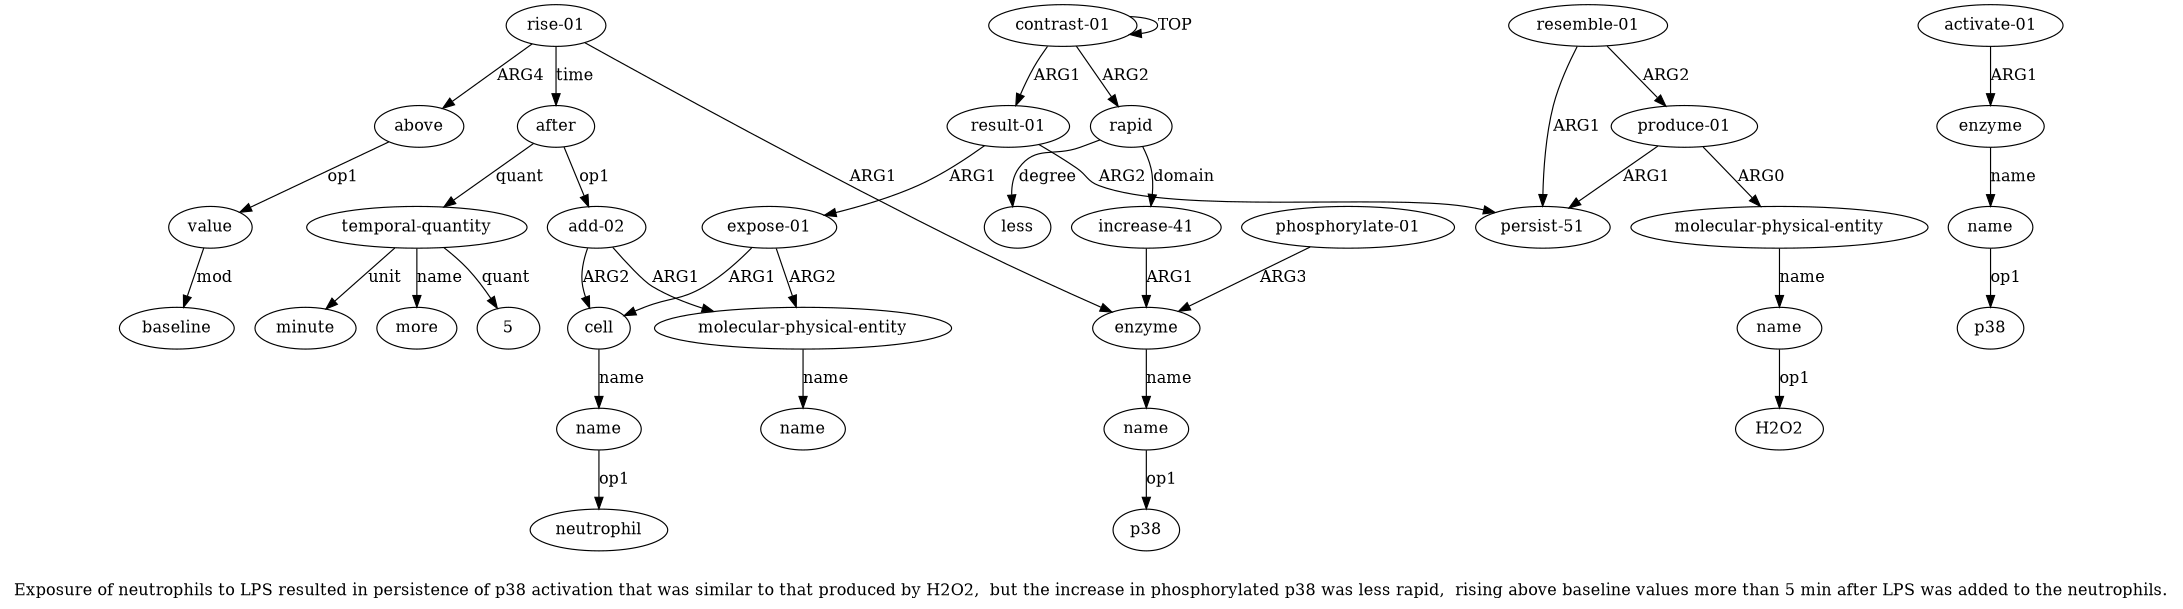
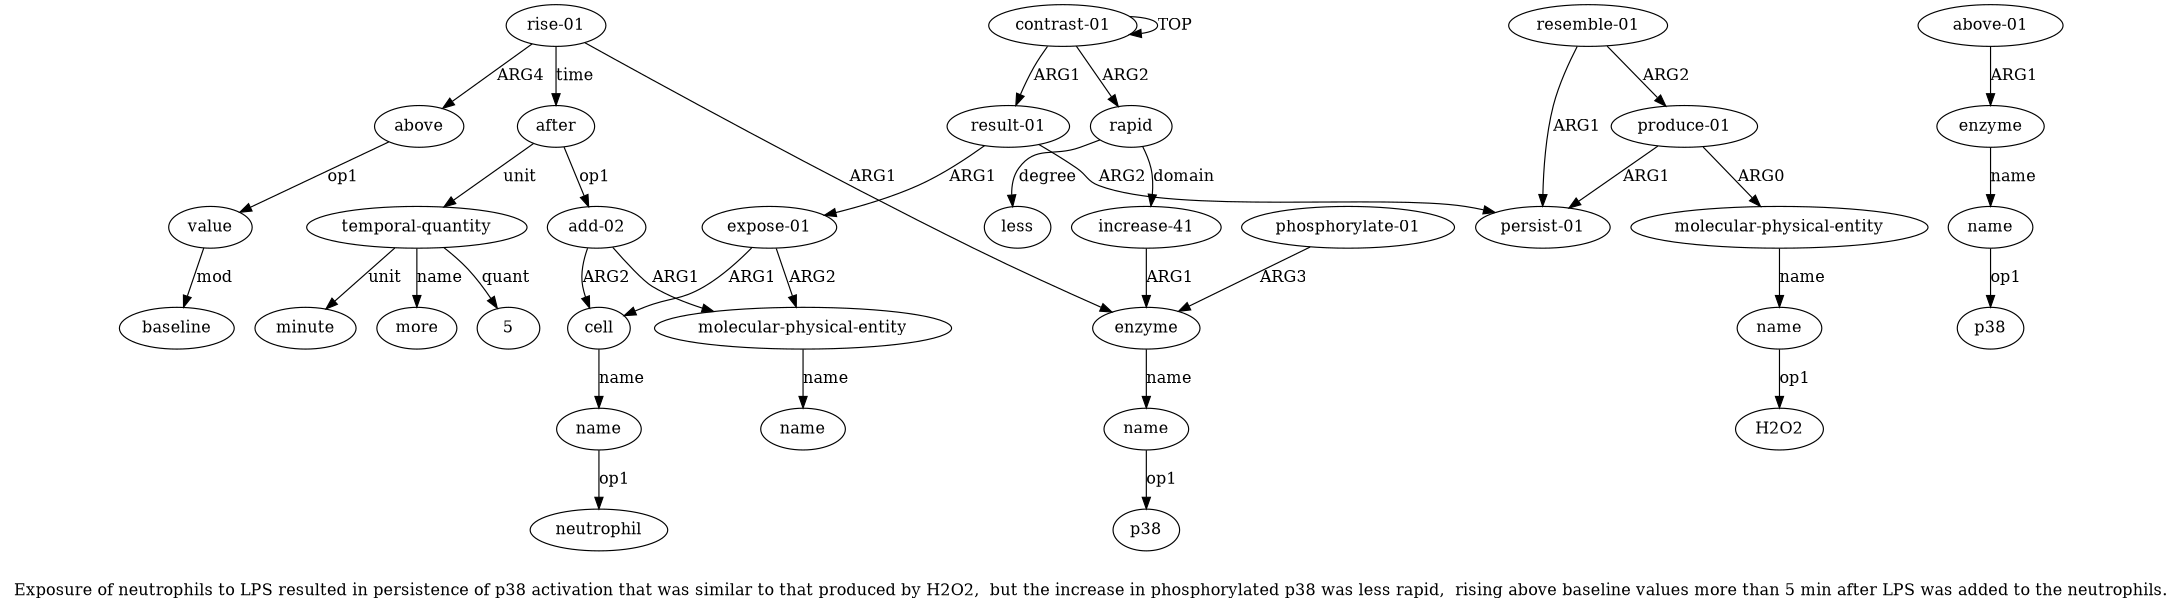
(1991, 26) -> (1991, 26)
(520, 177) -> (520, 177)
(1543, 227) -> (1543, 227)
